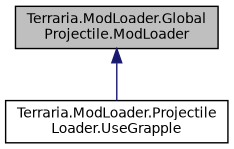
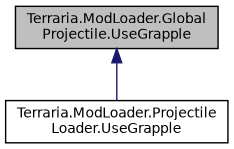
(117, 27) -> (117, 27)
